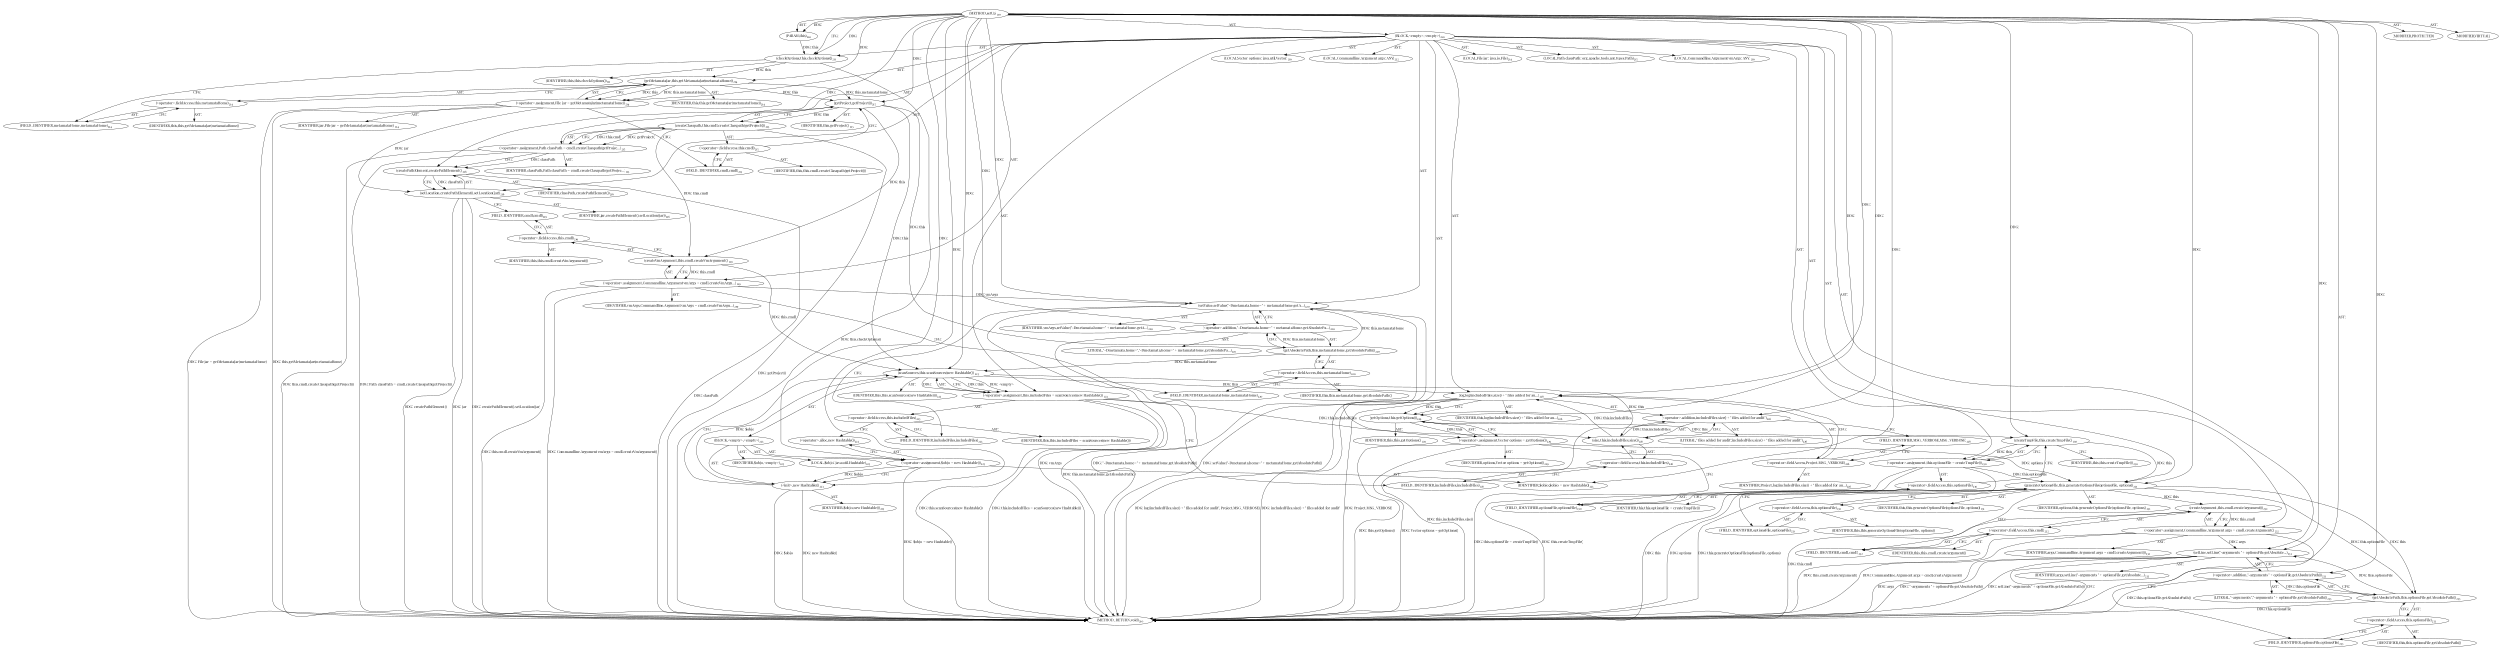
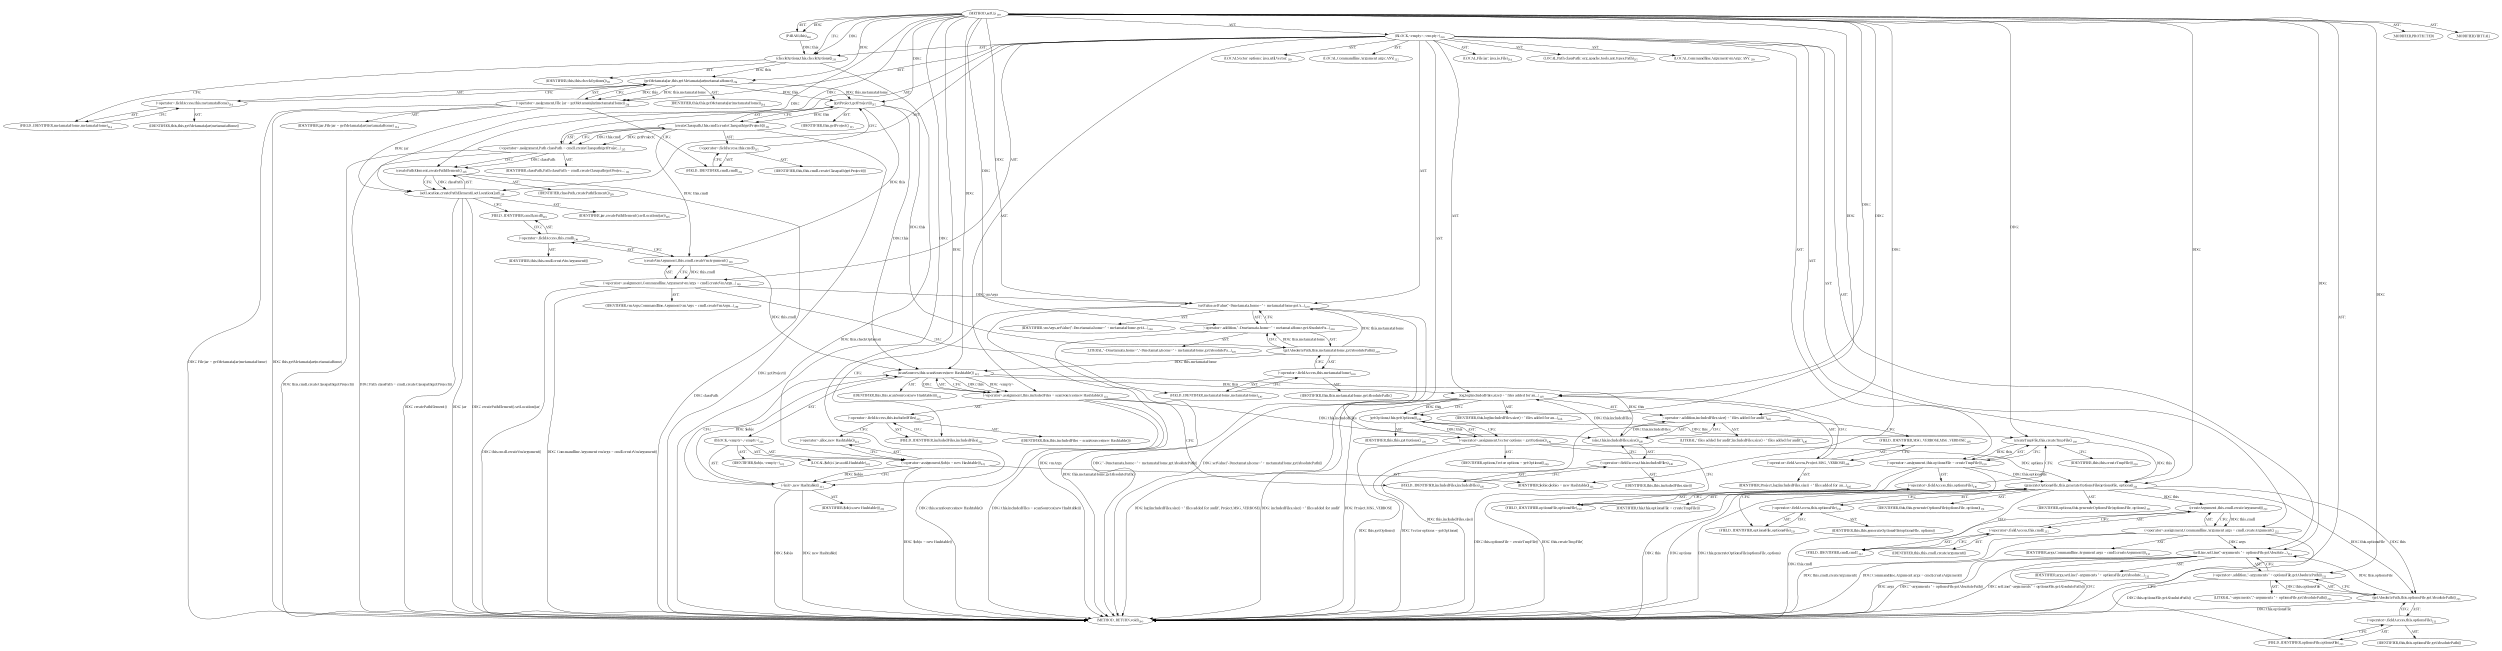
none -> (658, 112)
none -> (1659, 486)
